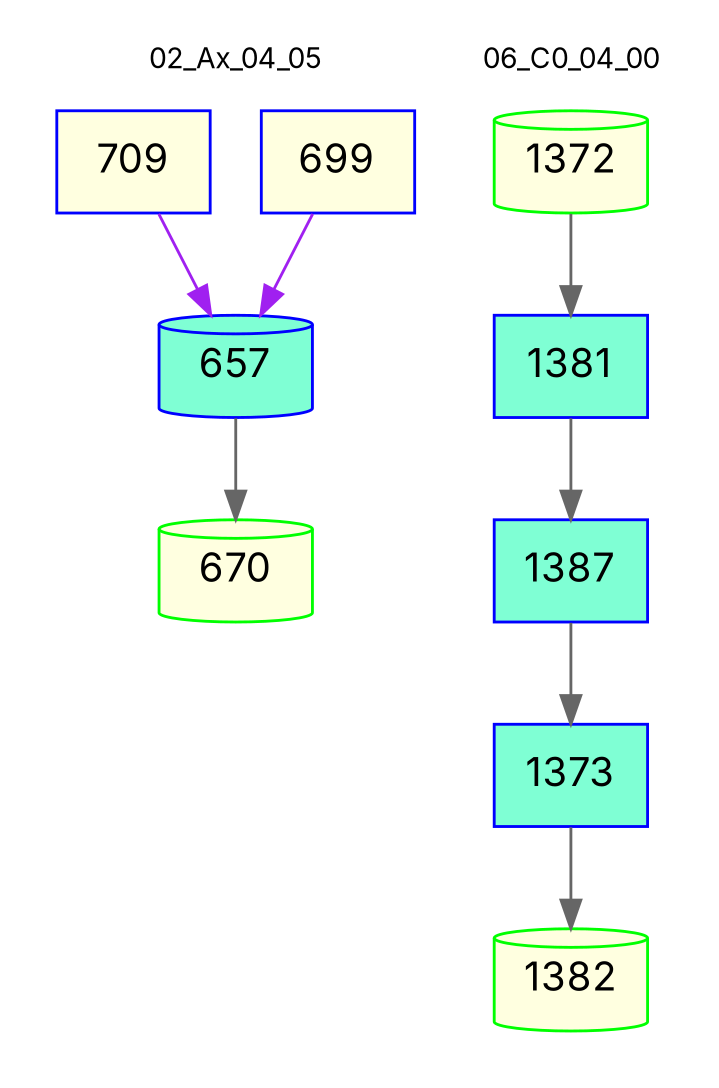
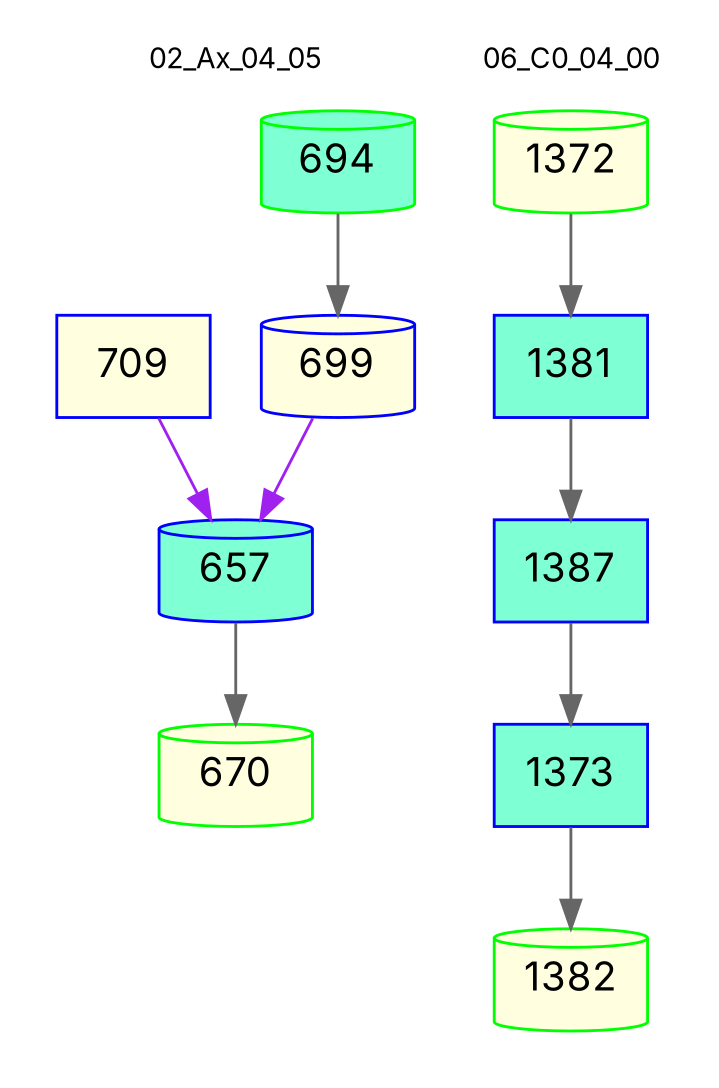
none -> (338, 162)
(338, 162) -> (338, 366)
